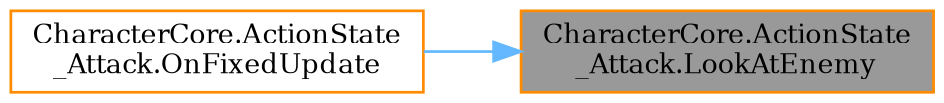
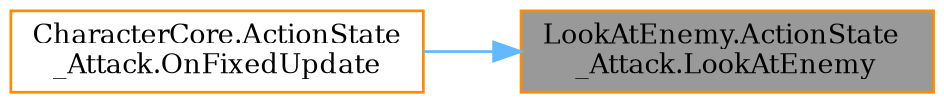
(727, 52) -> (727, 52)
